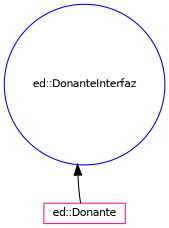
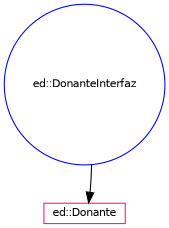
(79, 189) -> (91, 178)
